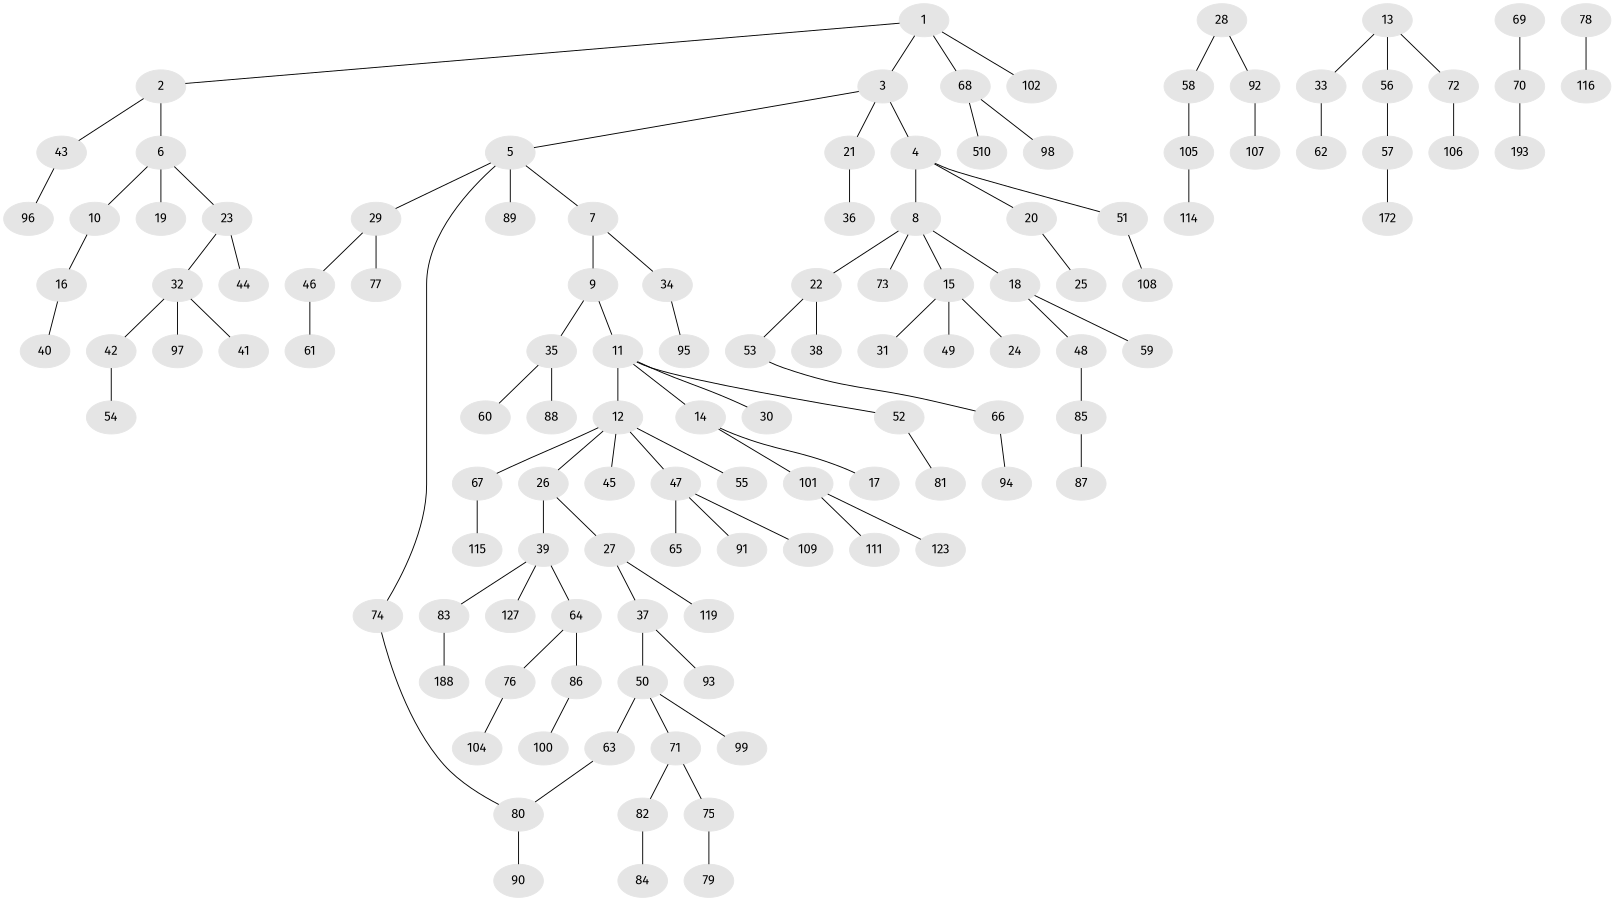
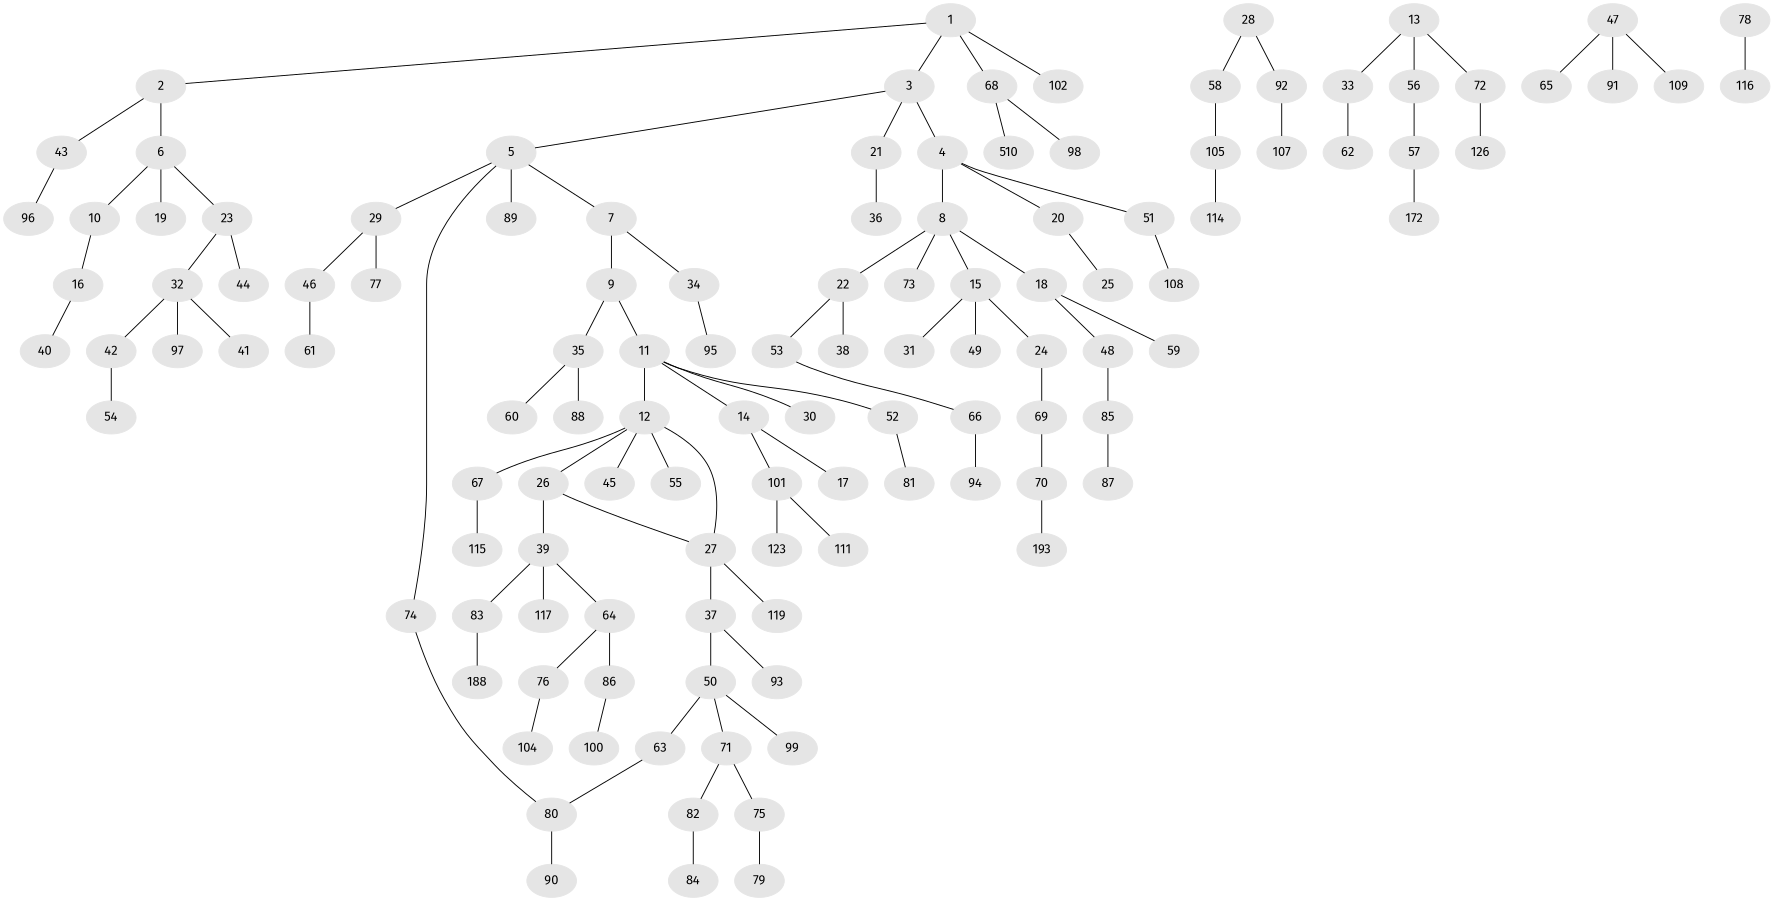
(1454, 153) -> (1480, 153)
none -> (1042, 384)
(647, 451) -> (710, 470)
(510, 616) -> (543, 616)
